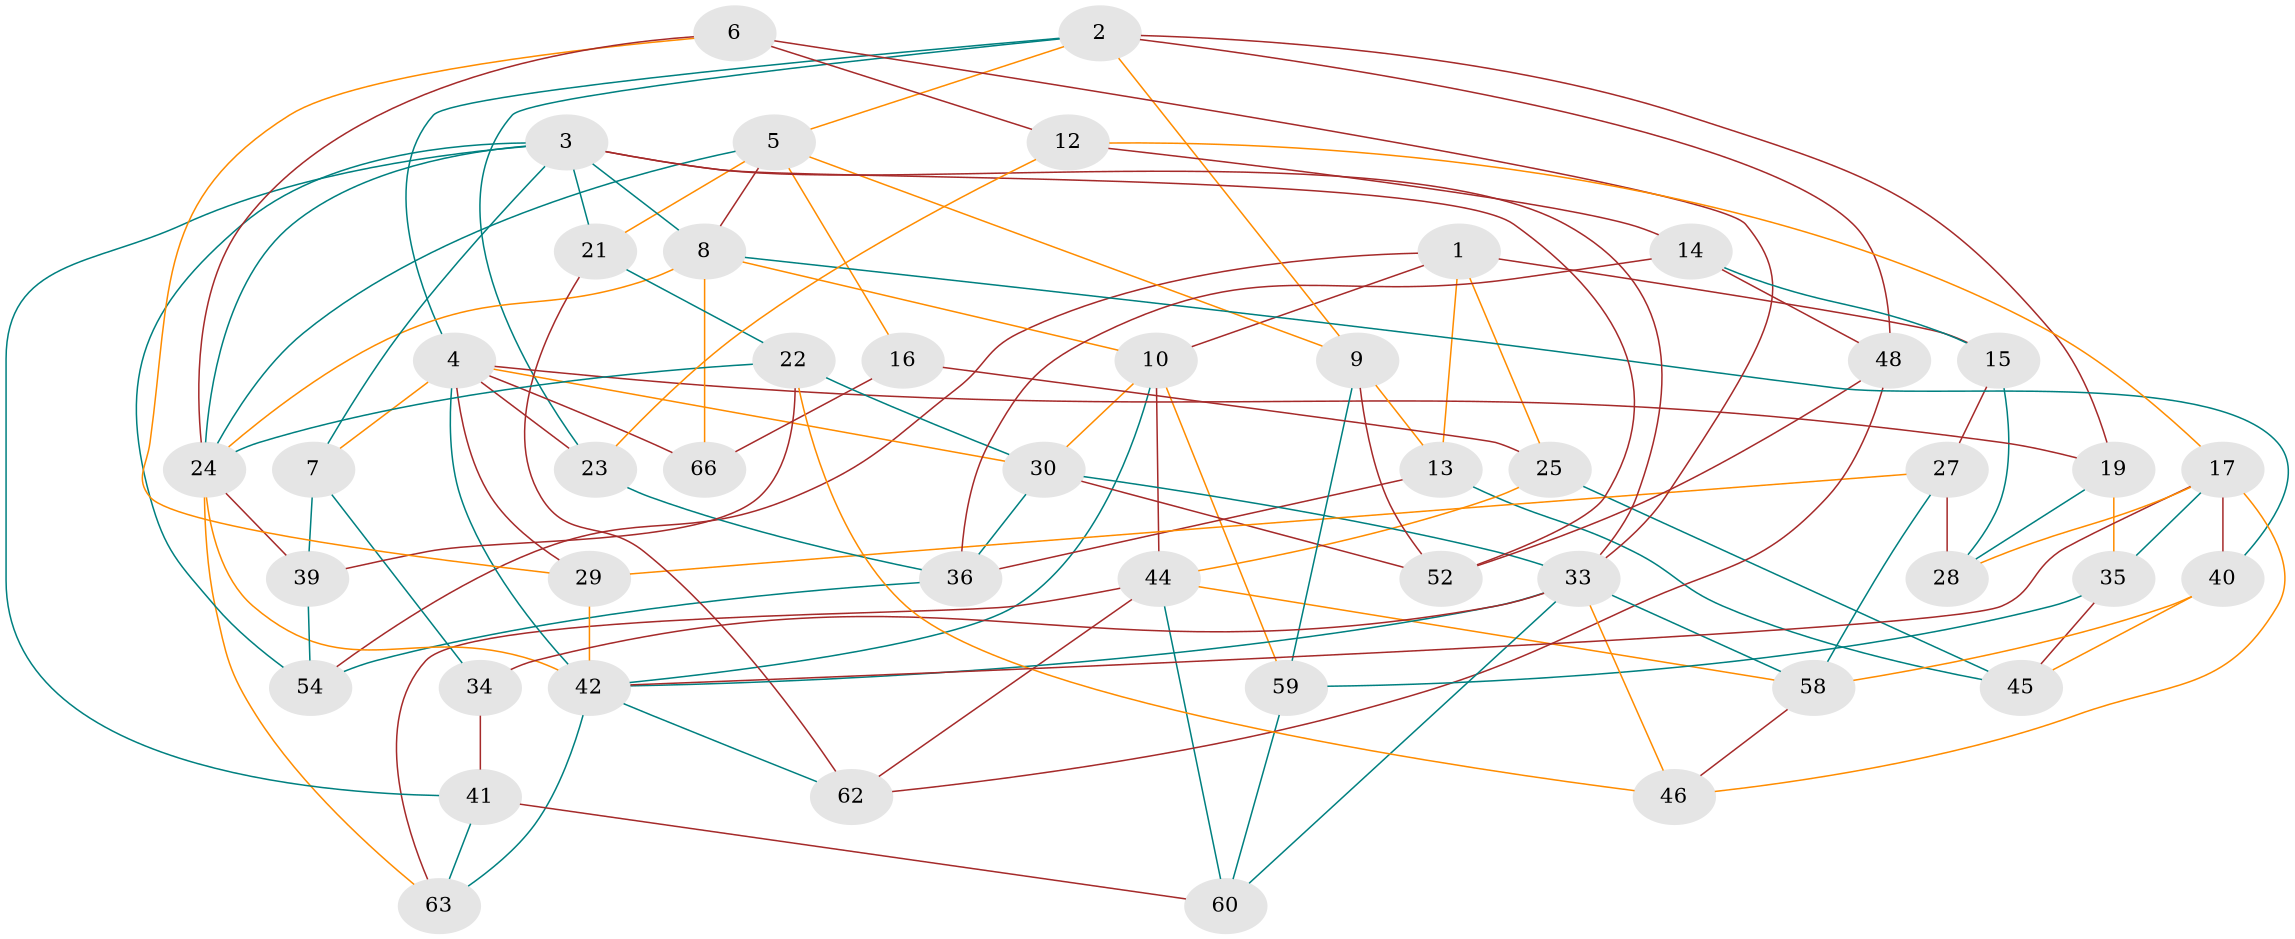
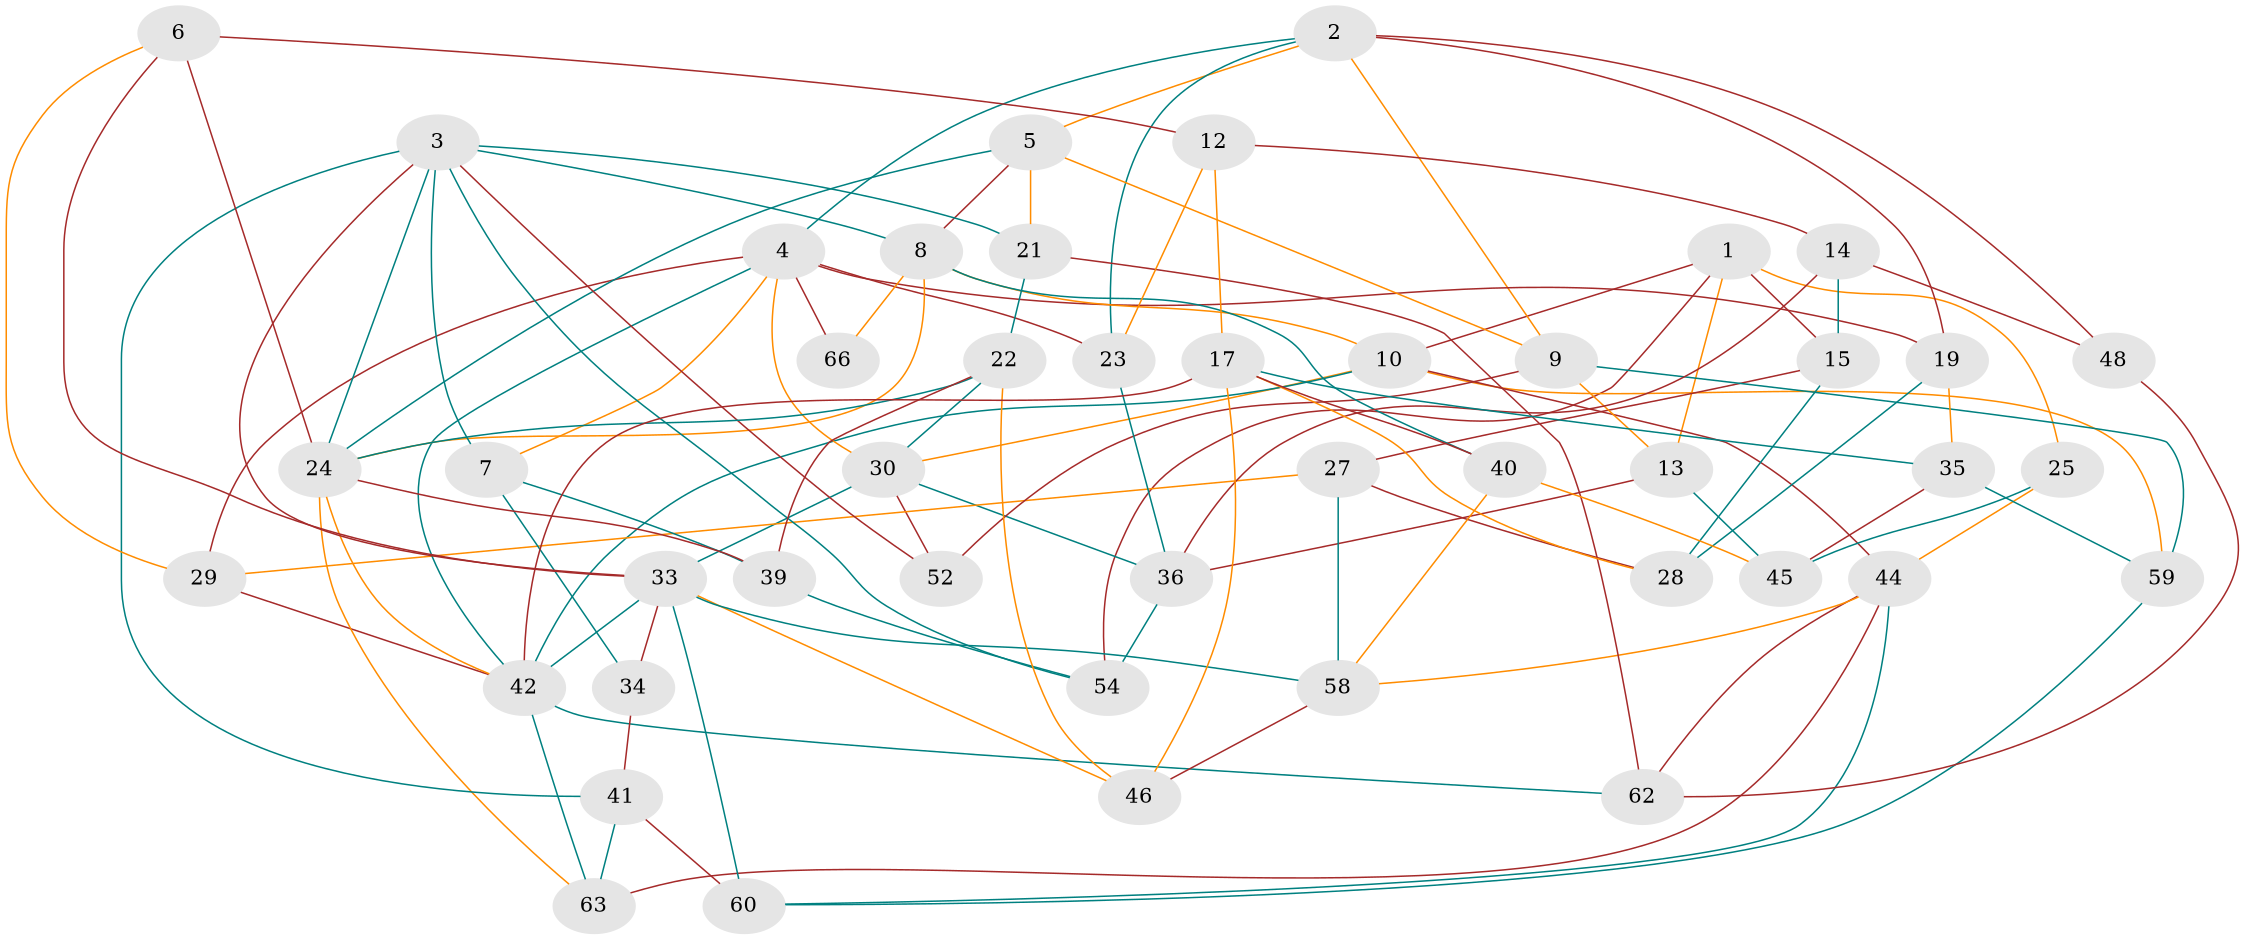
(903, 361) -> none
(1695, 477) -> none
(589, 636) -> (365, 633)
